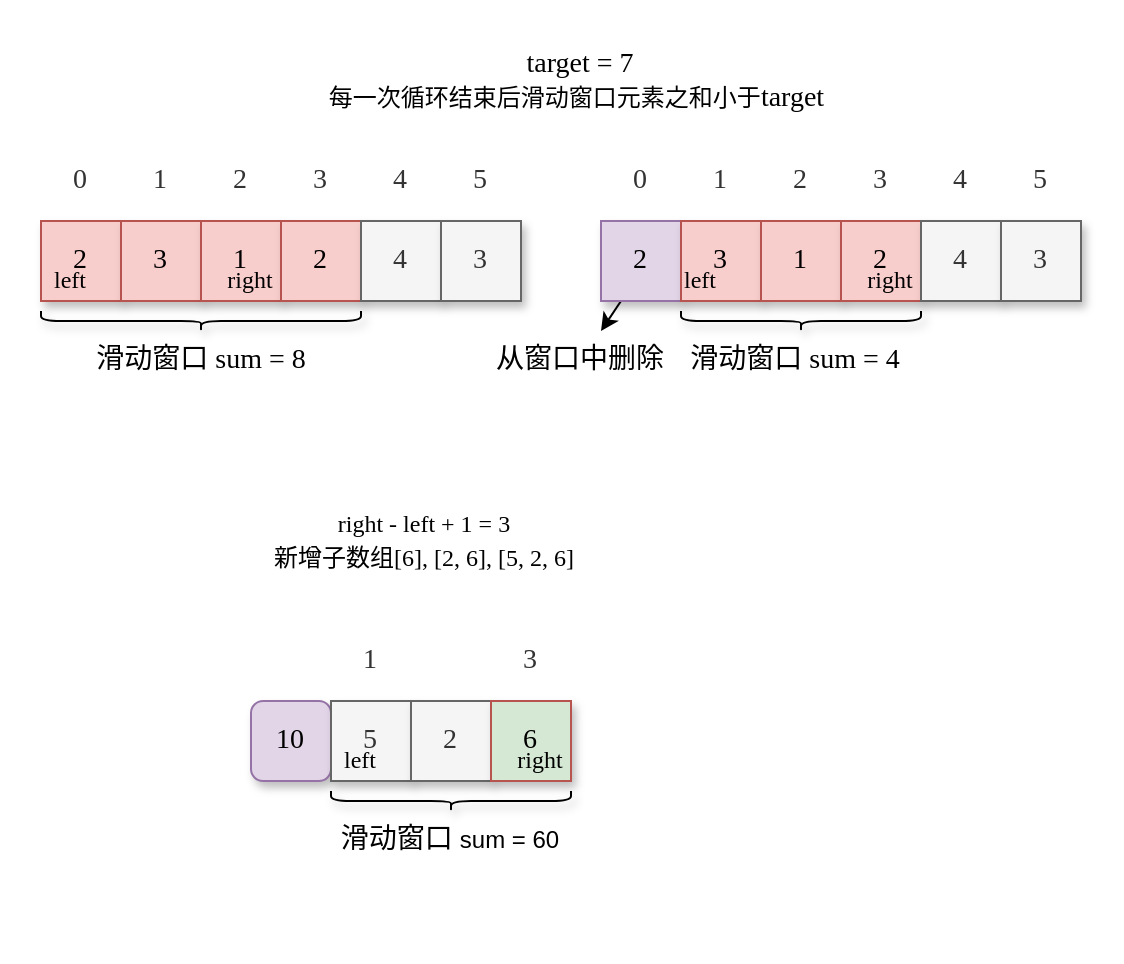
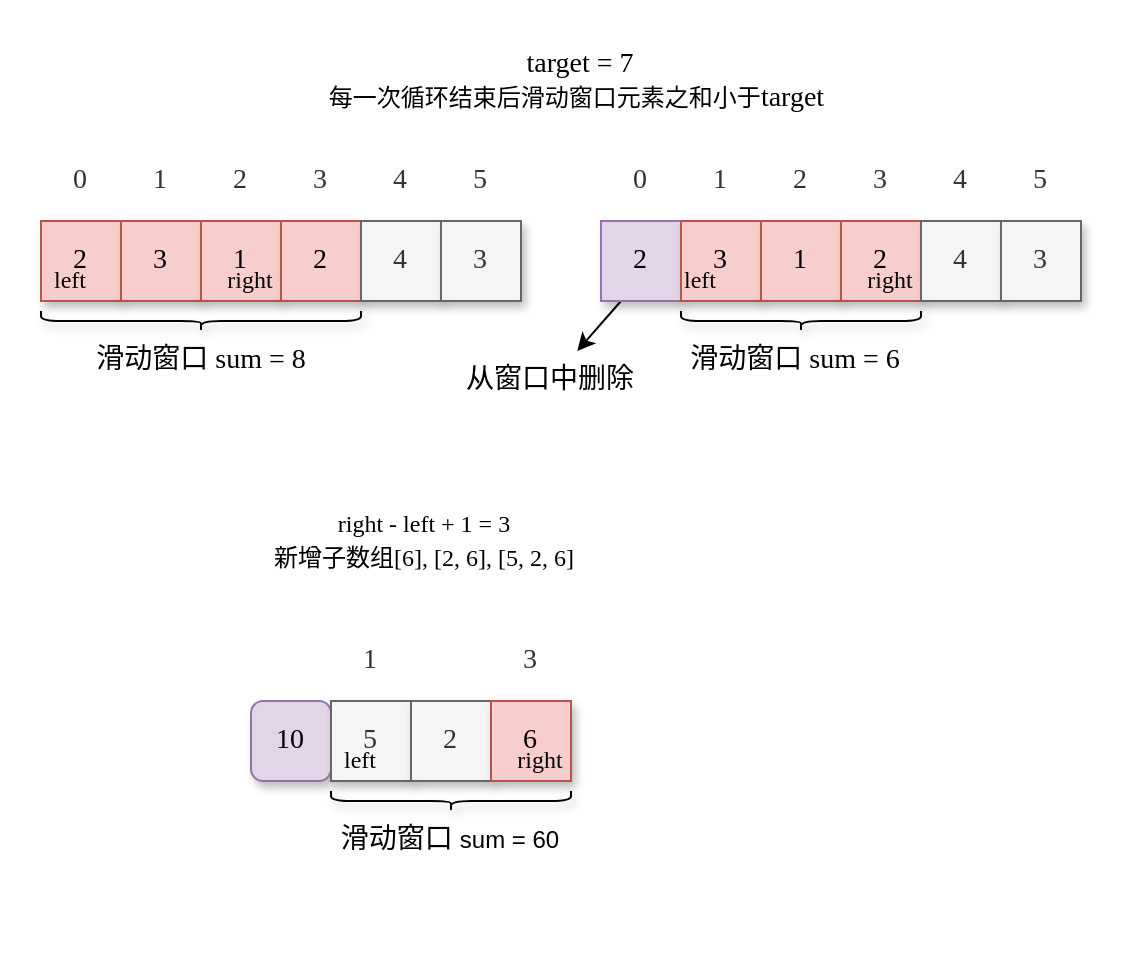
(581, 361) -> (551, 381)
(796, 361) -> (796, 361)
(531, 741) -> (531, 741)
